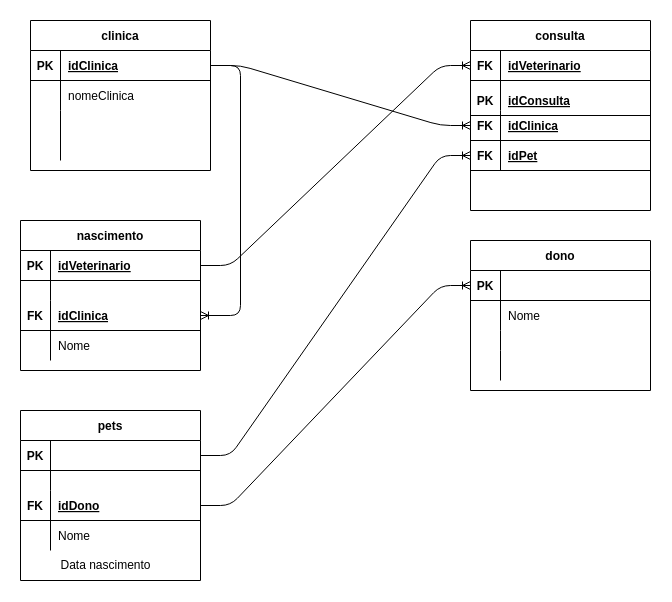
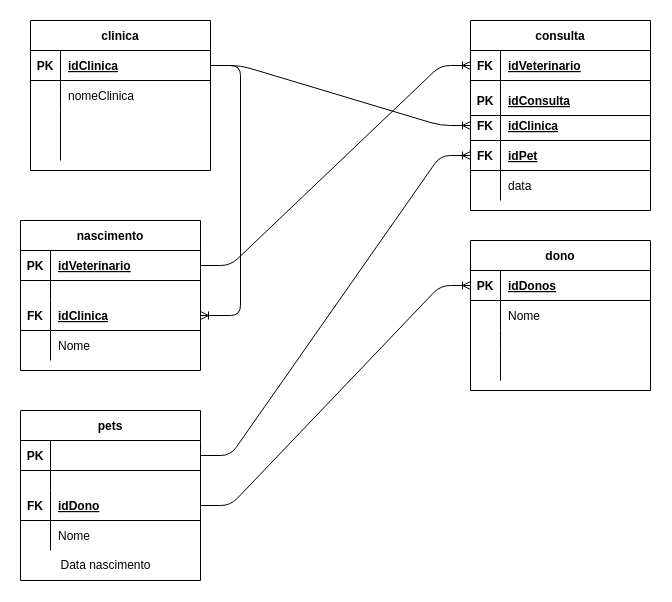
none -> (576, 186)
none -> (576, 286)
